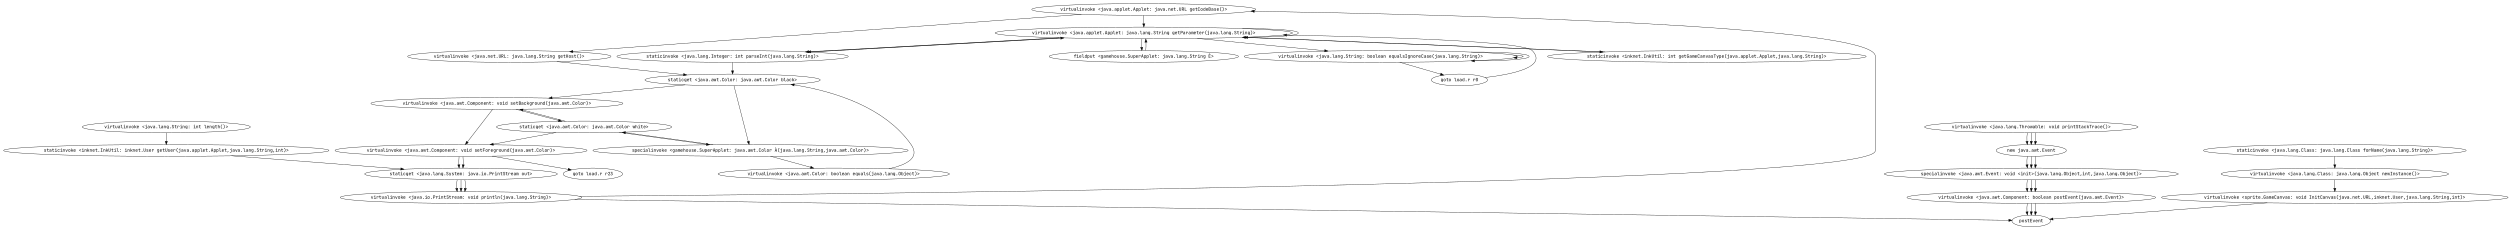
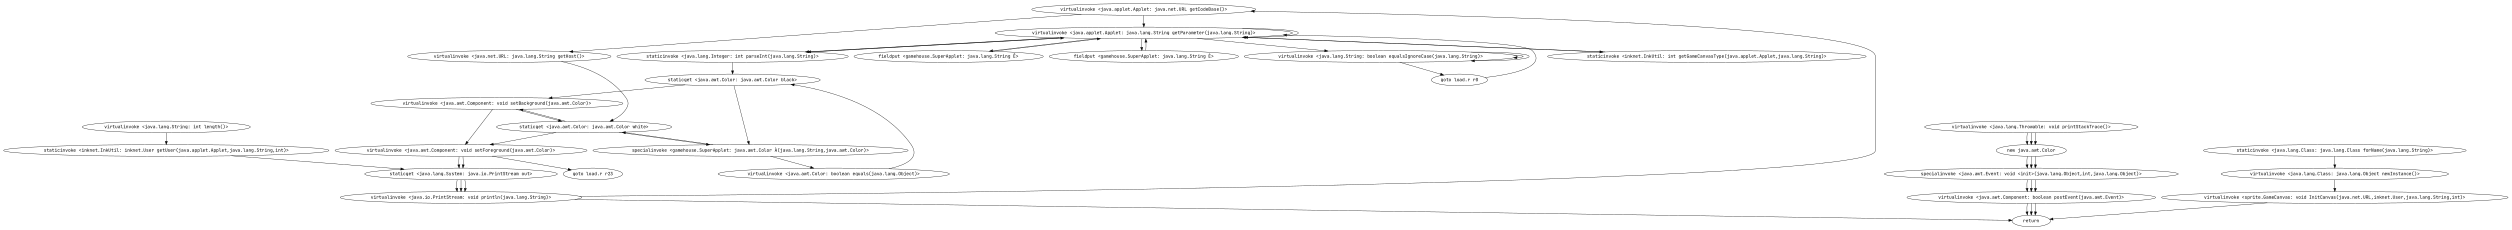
none -> (949, 56)
(620, 68) -> (610, 82)
(2031, 150) -> (2031, 150)
(2031, 221) -> (2031, 221)
